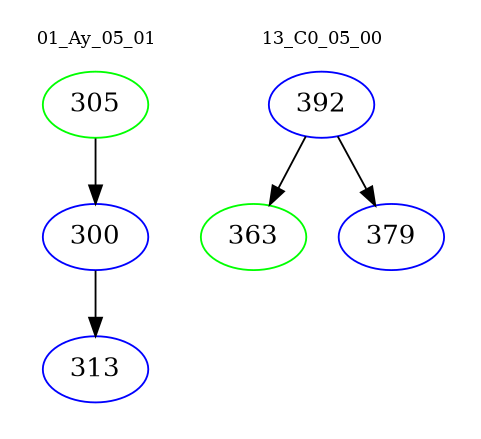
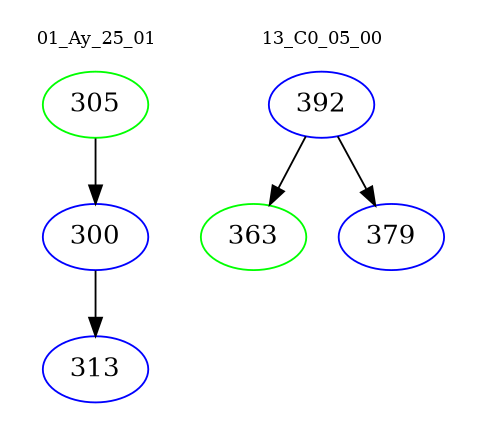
(96, 40) -> (96, 40)
